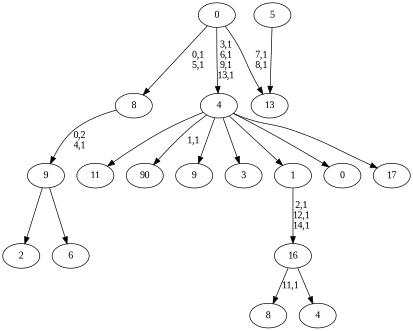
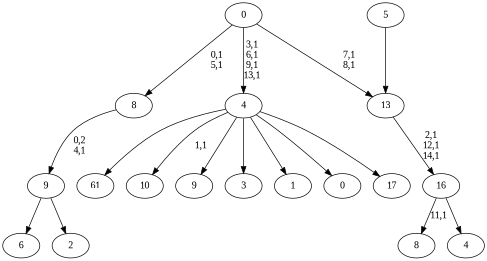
(95, 176) -> (95, 186)
(145, 176) -> (145, 186)
(293, 212) -> (411, 143)
